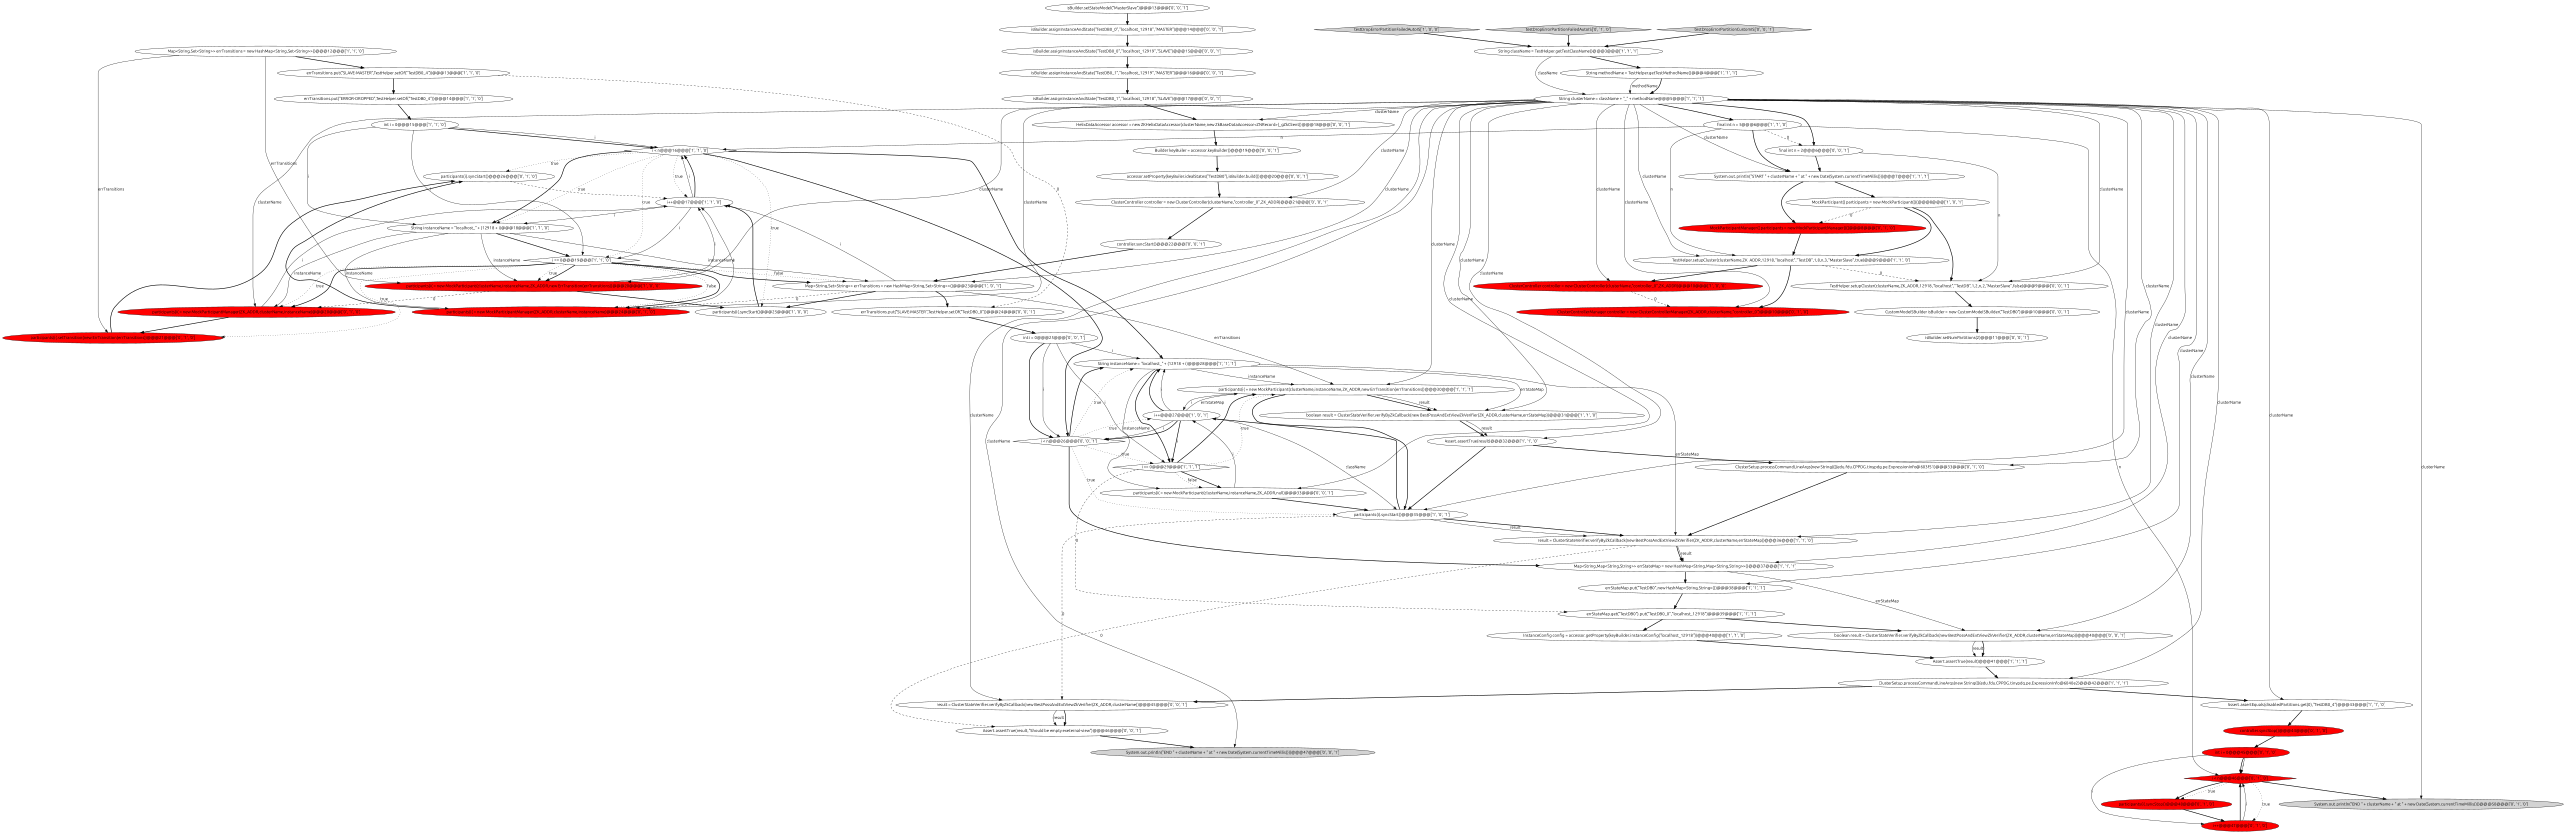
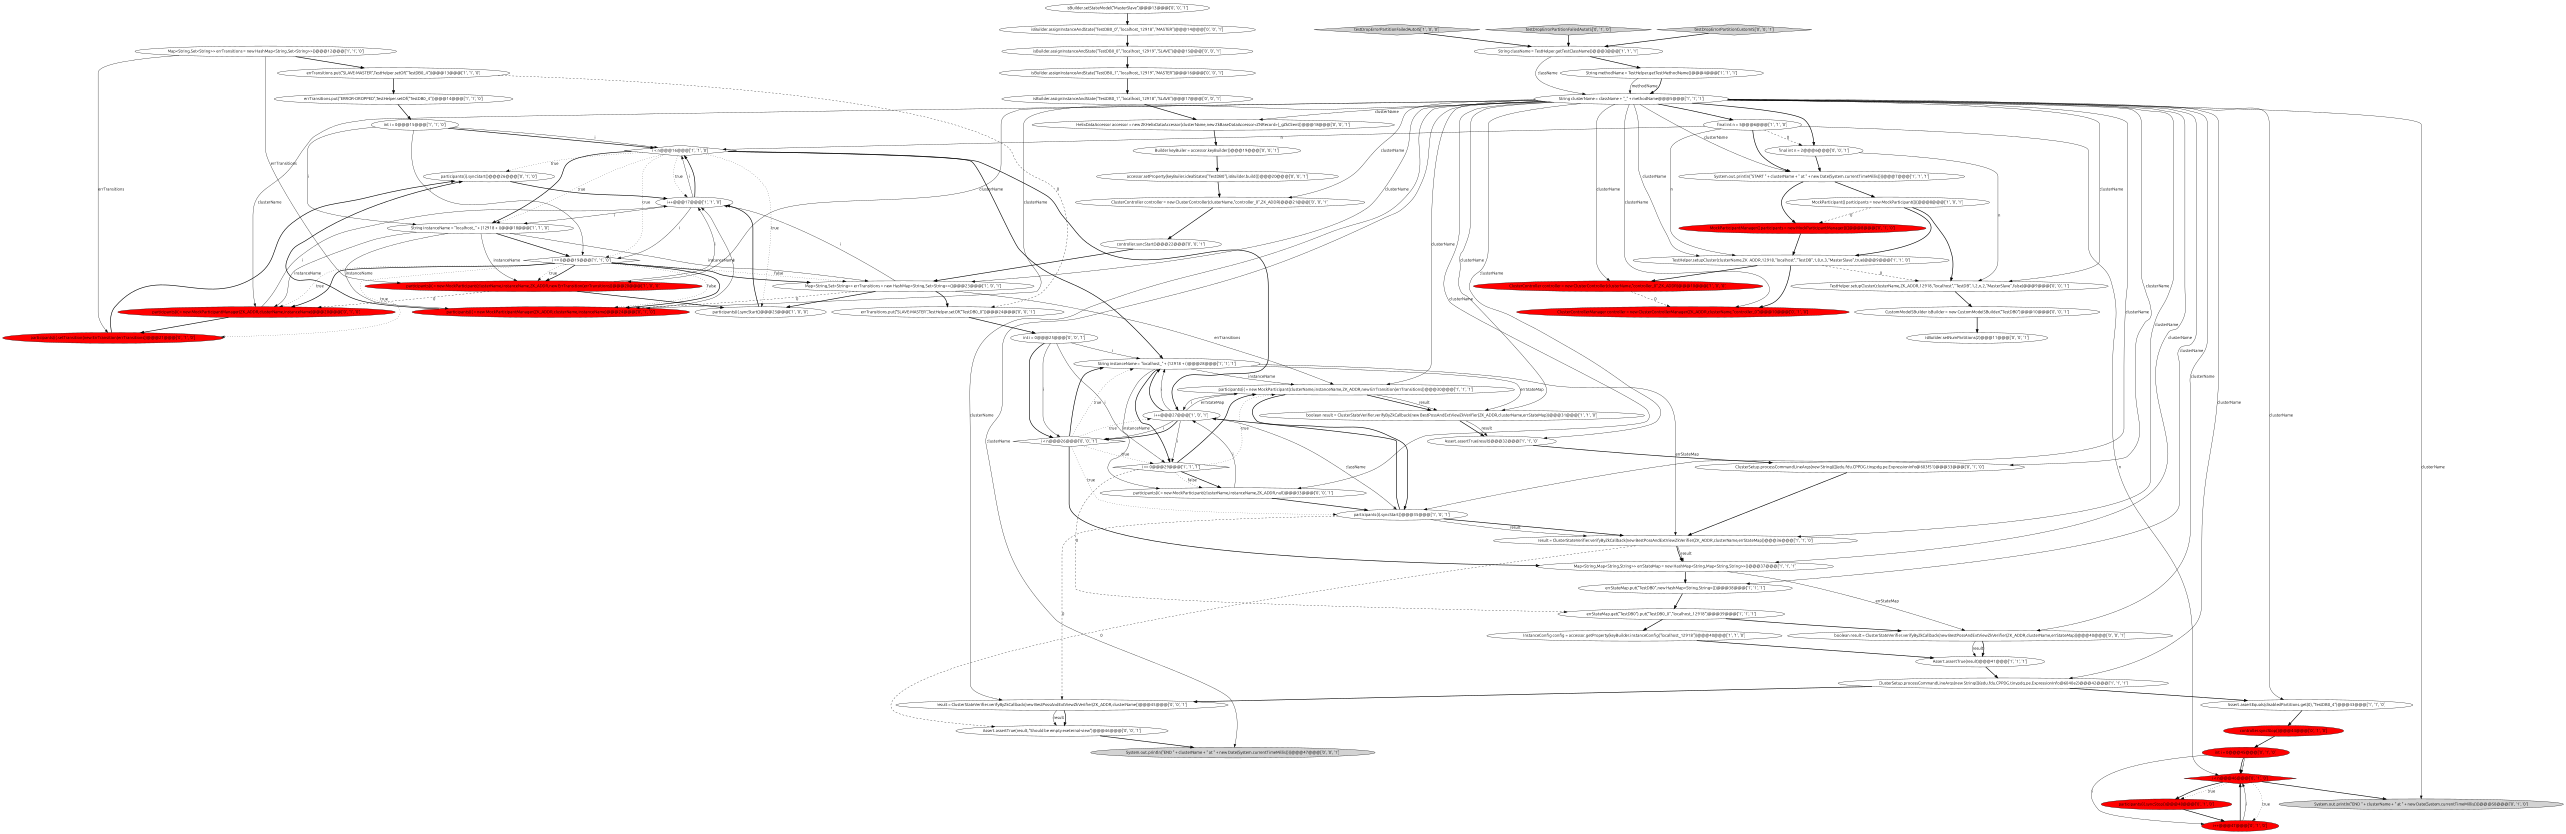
(587, 194) -> (587, 194)
(971, 241) -> (1095, 248)
(1177, 440) -> (1177, 440)
(1448, 477) -> none
